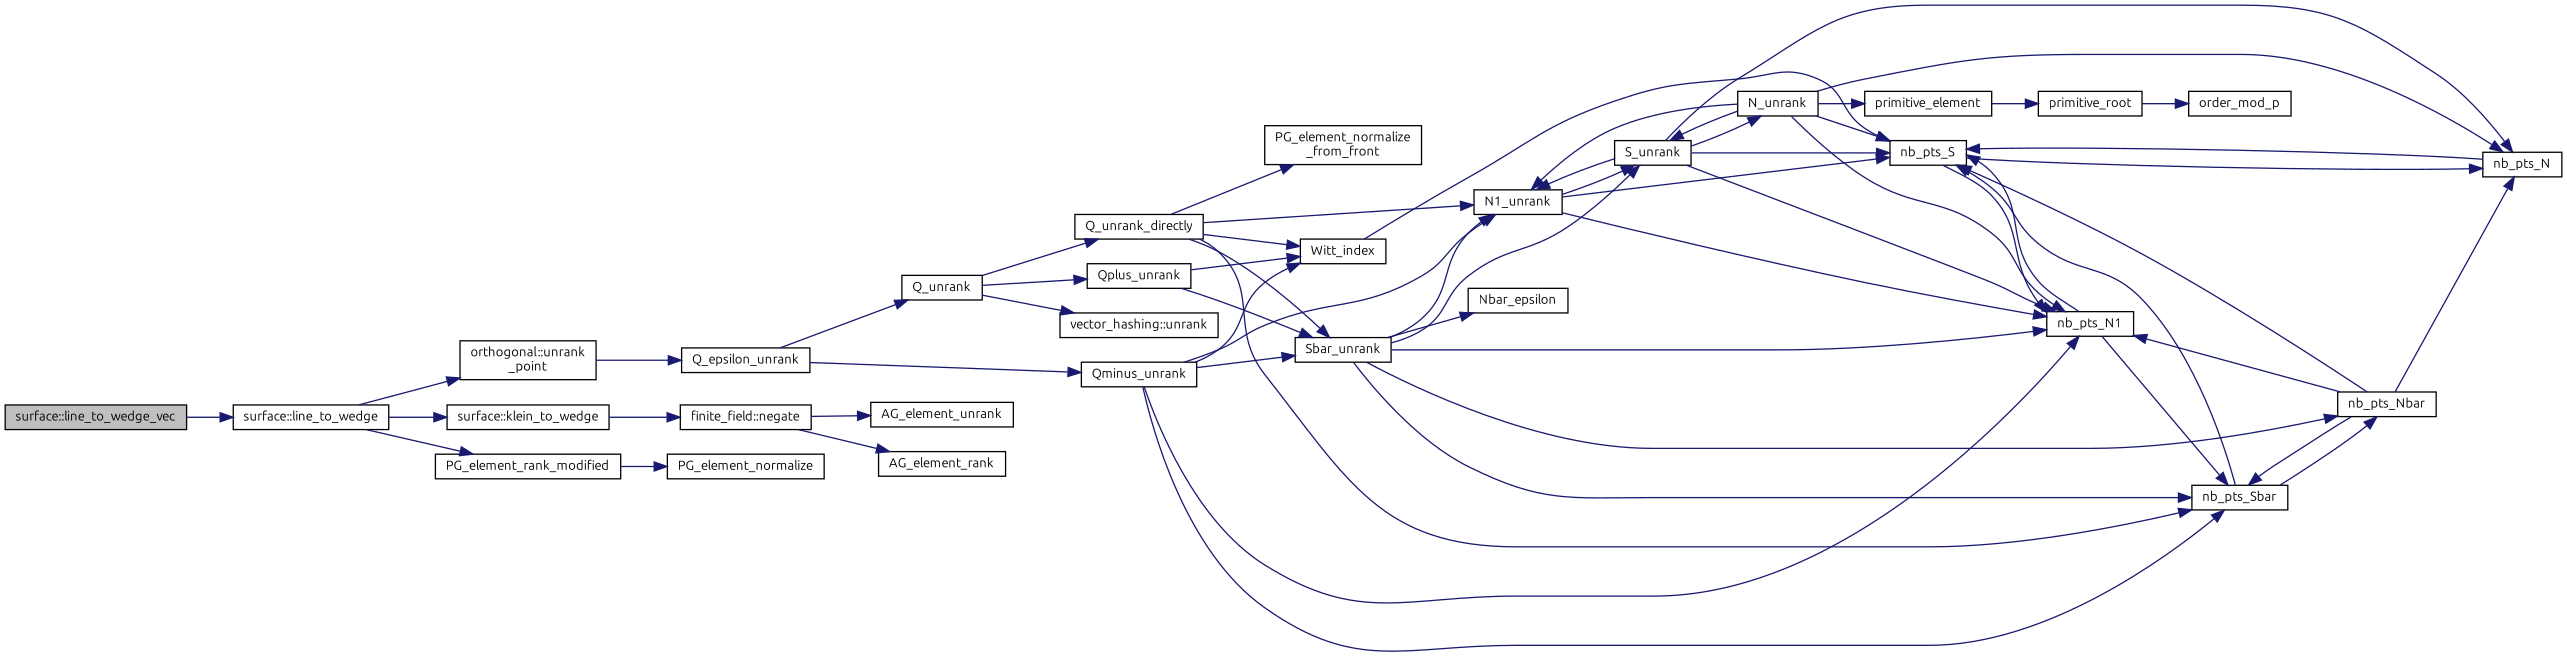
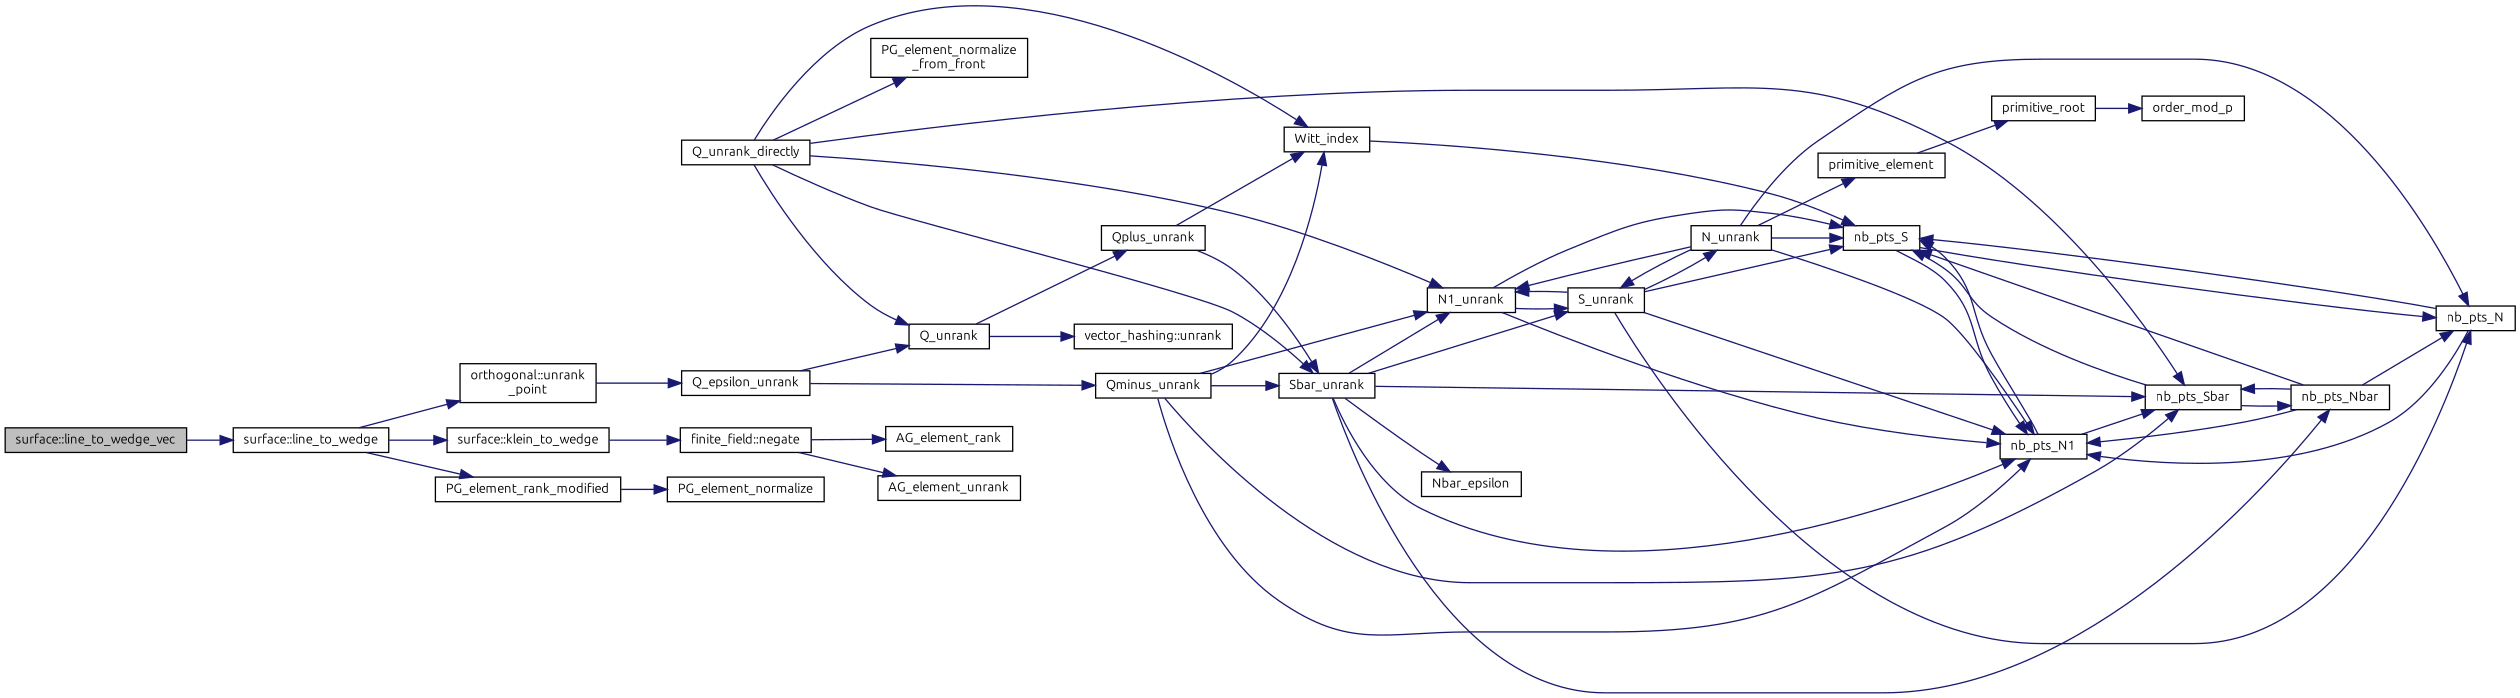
(1034, 259) -> (815, 252)
none -> (2308, 452)
